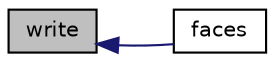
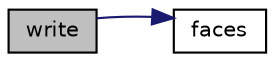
(146, 46) -> (124, 17)
